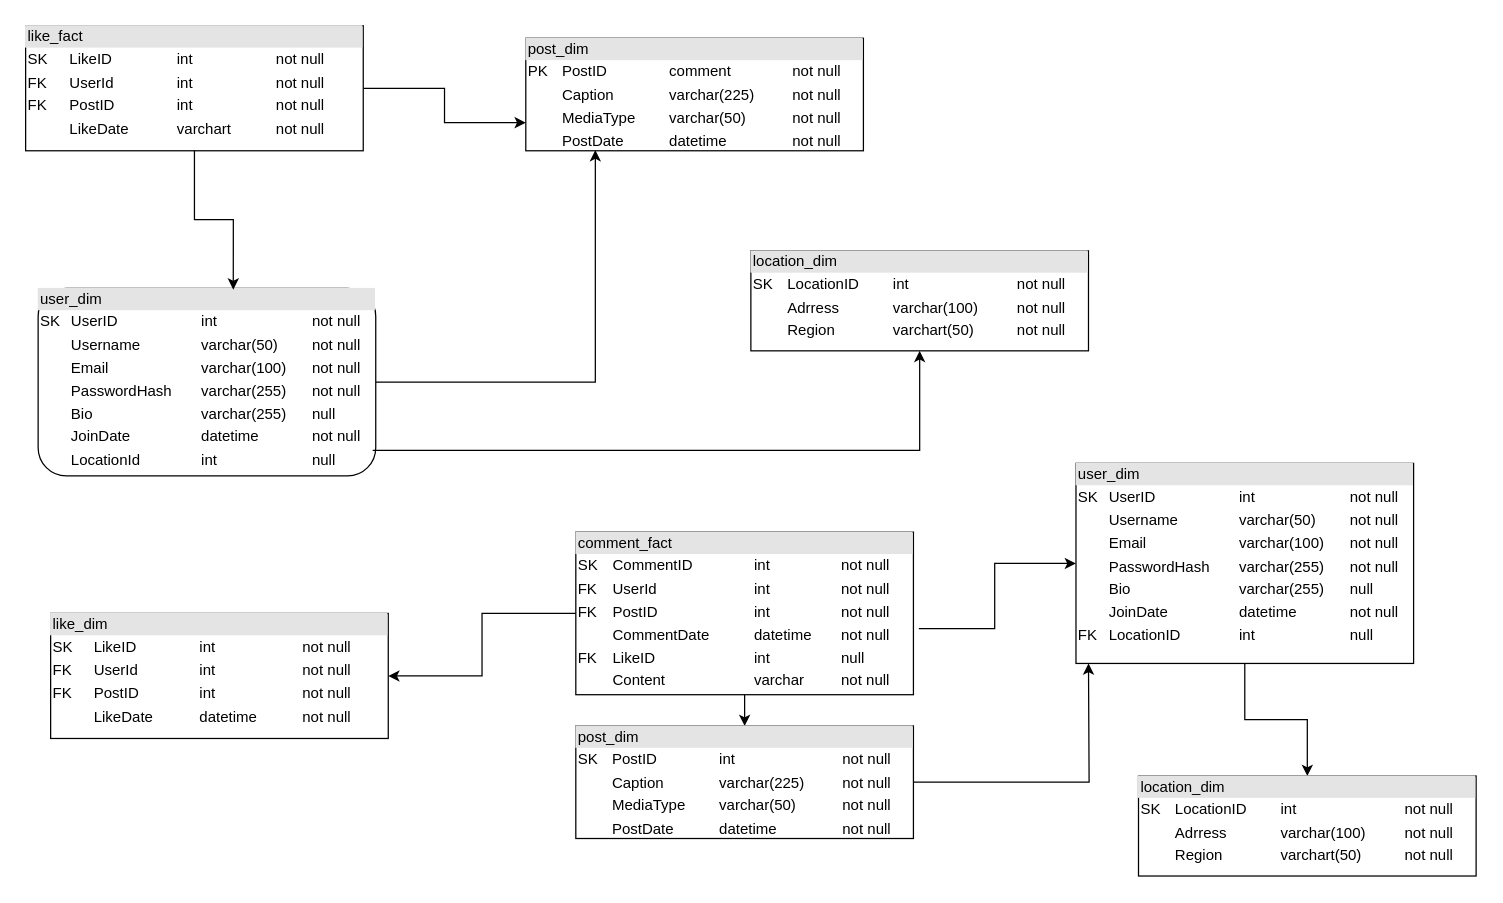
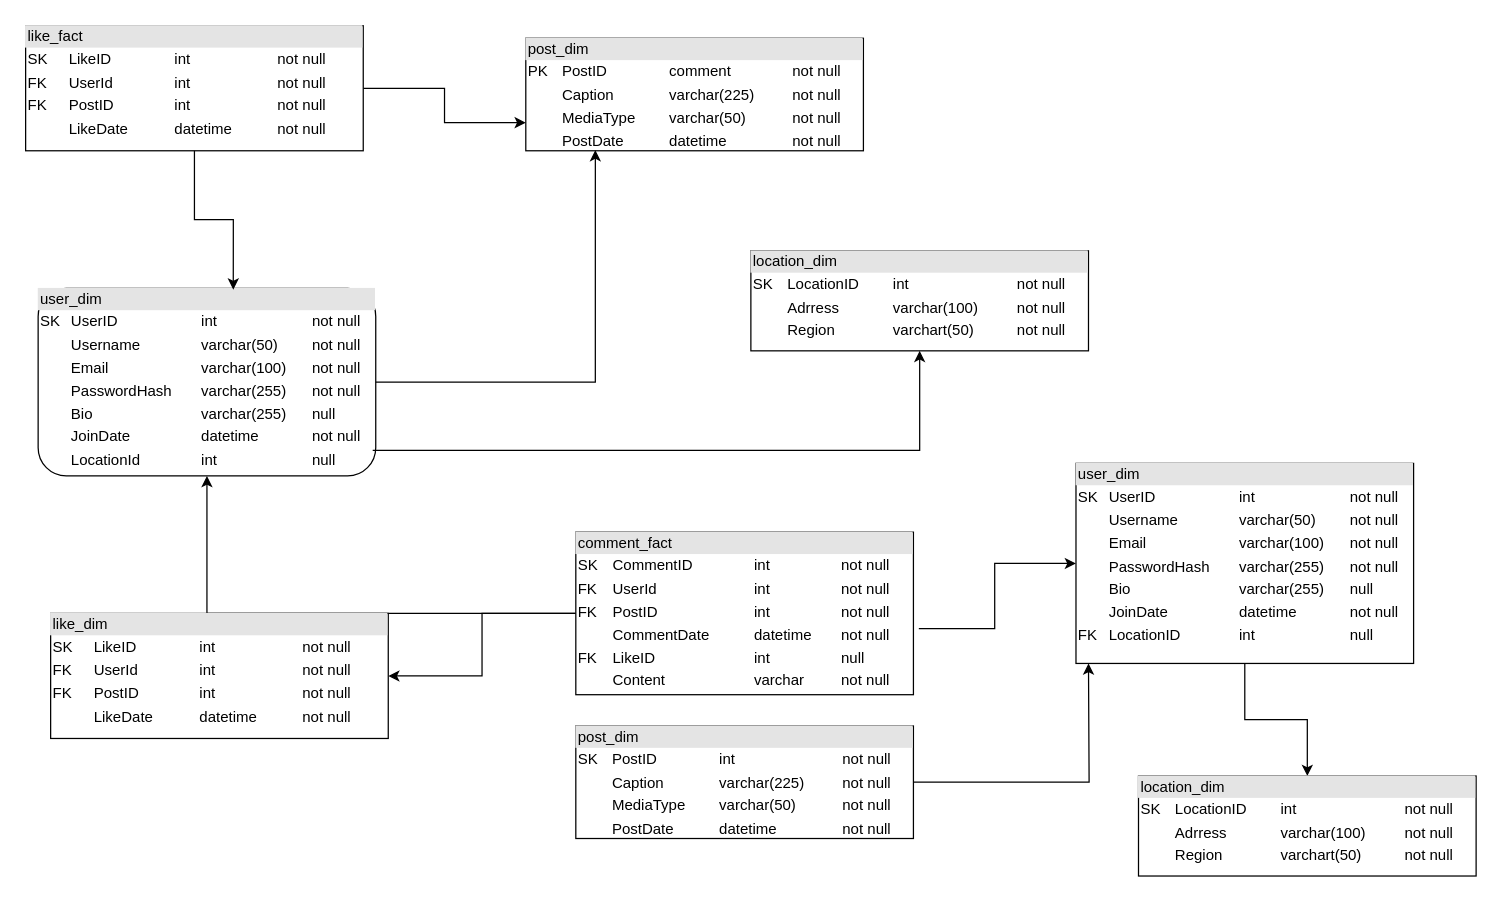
(119, 71) -> (117, 71)
(744, 714) -> (207, 550)
